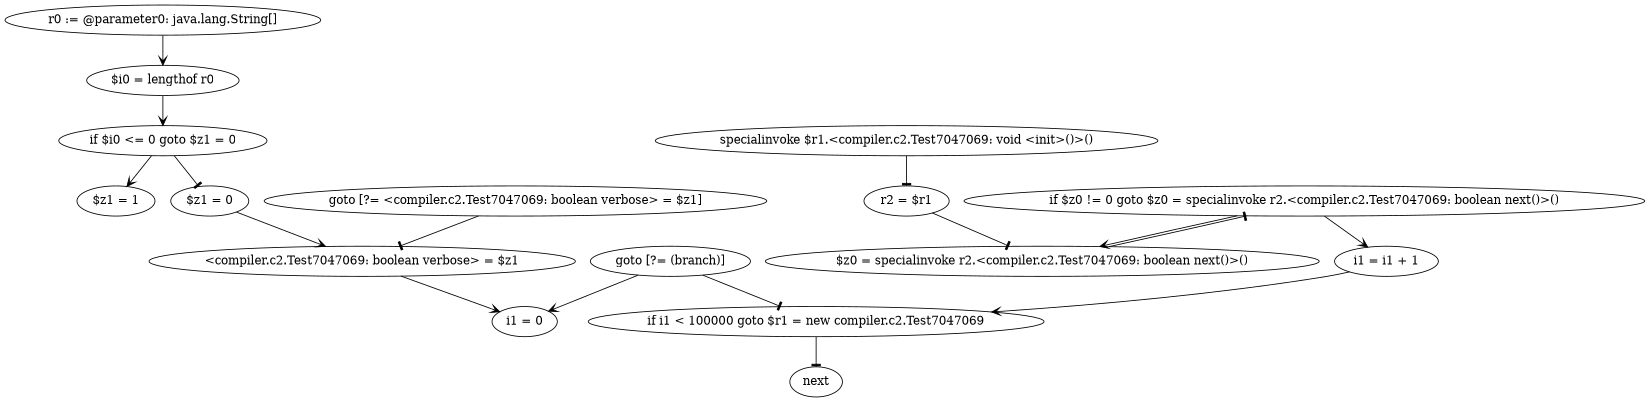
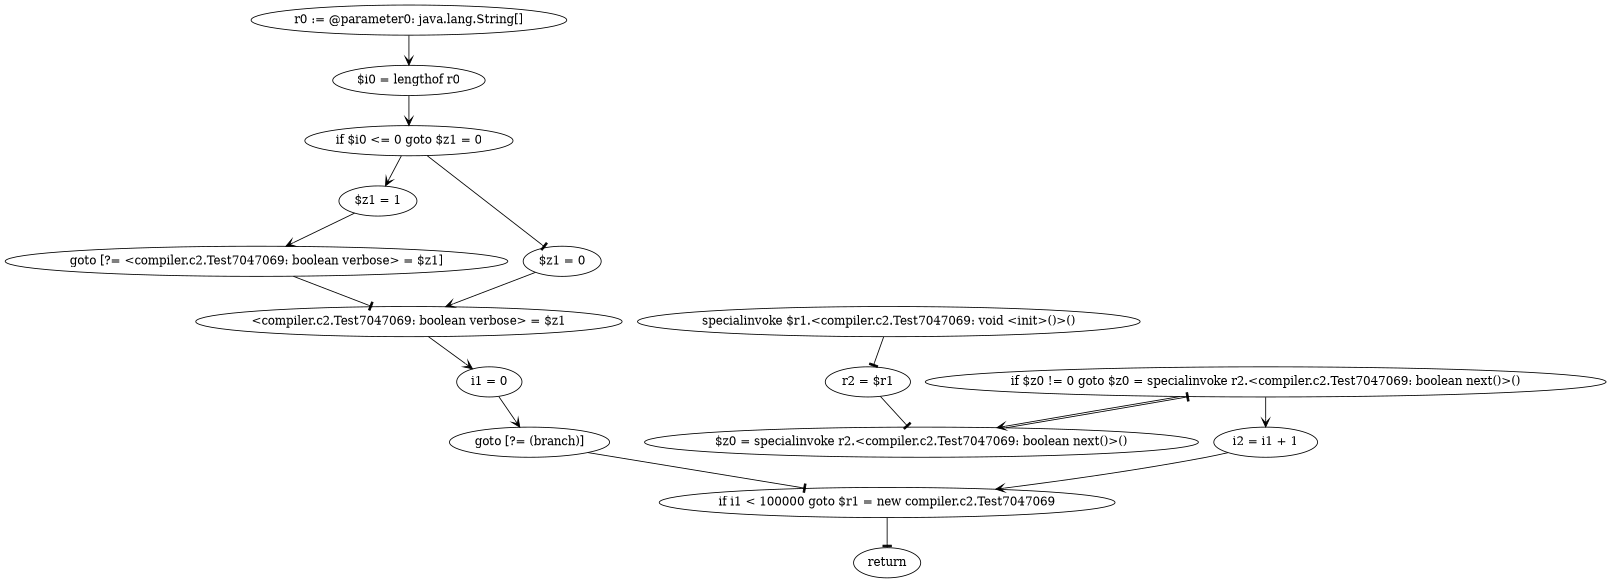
none -> (324, 228)
(1386, 261) -> (1266, 442)
(597, 292) -> (507, 408)
(816, 382) -> (887, 563)
